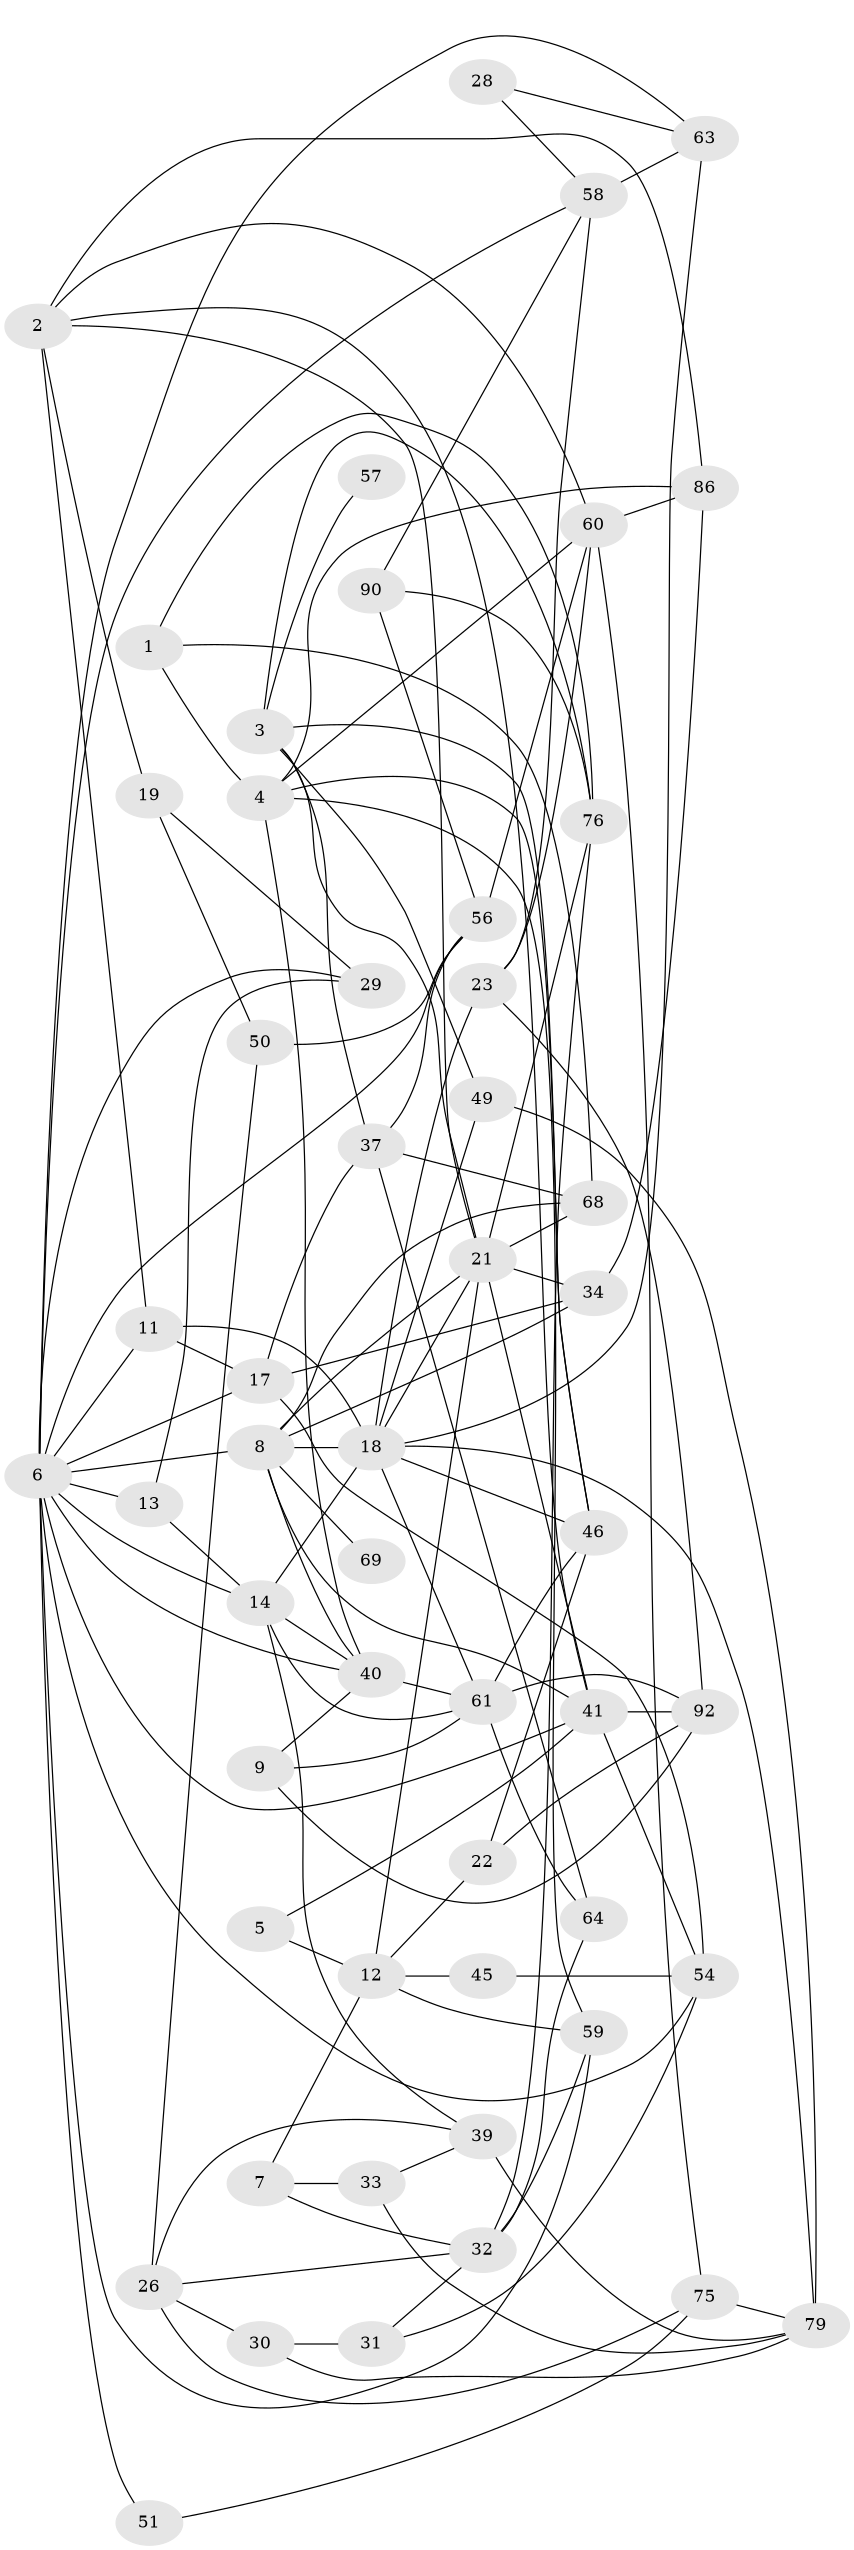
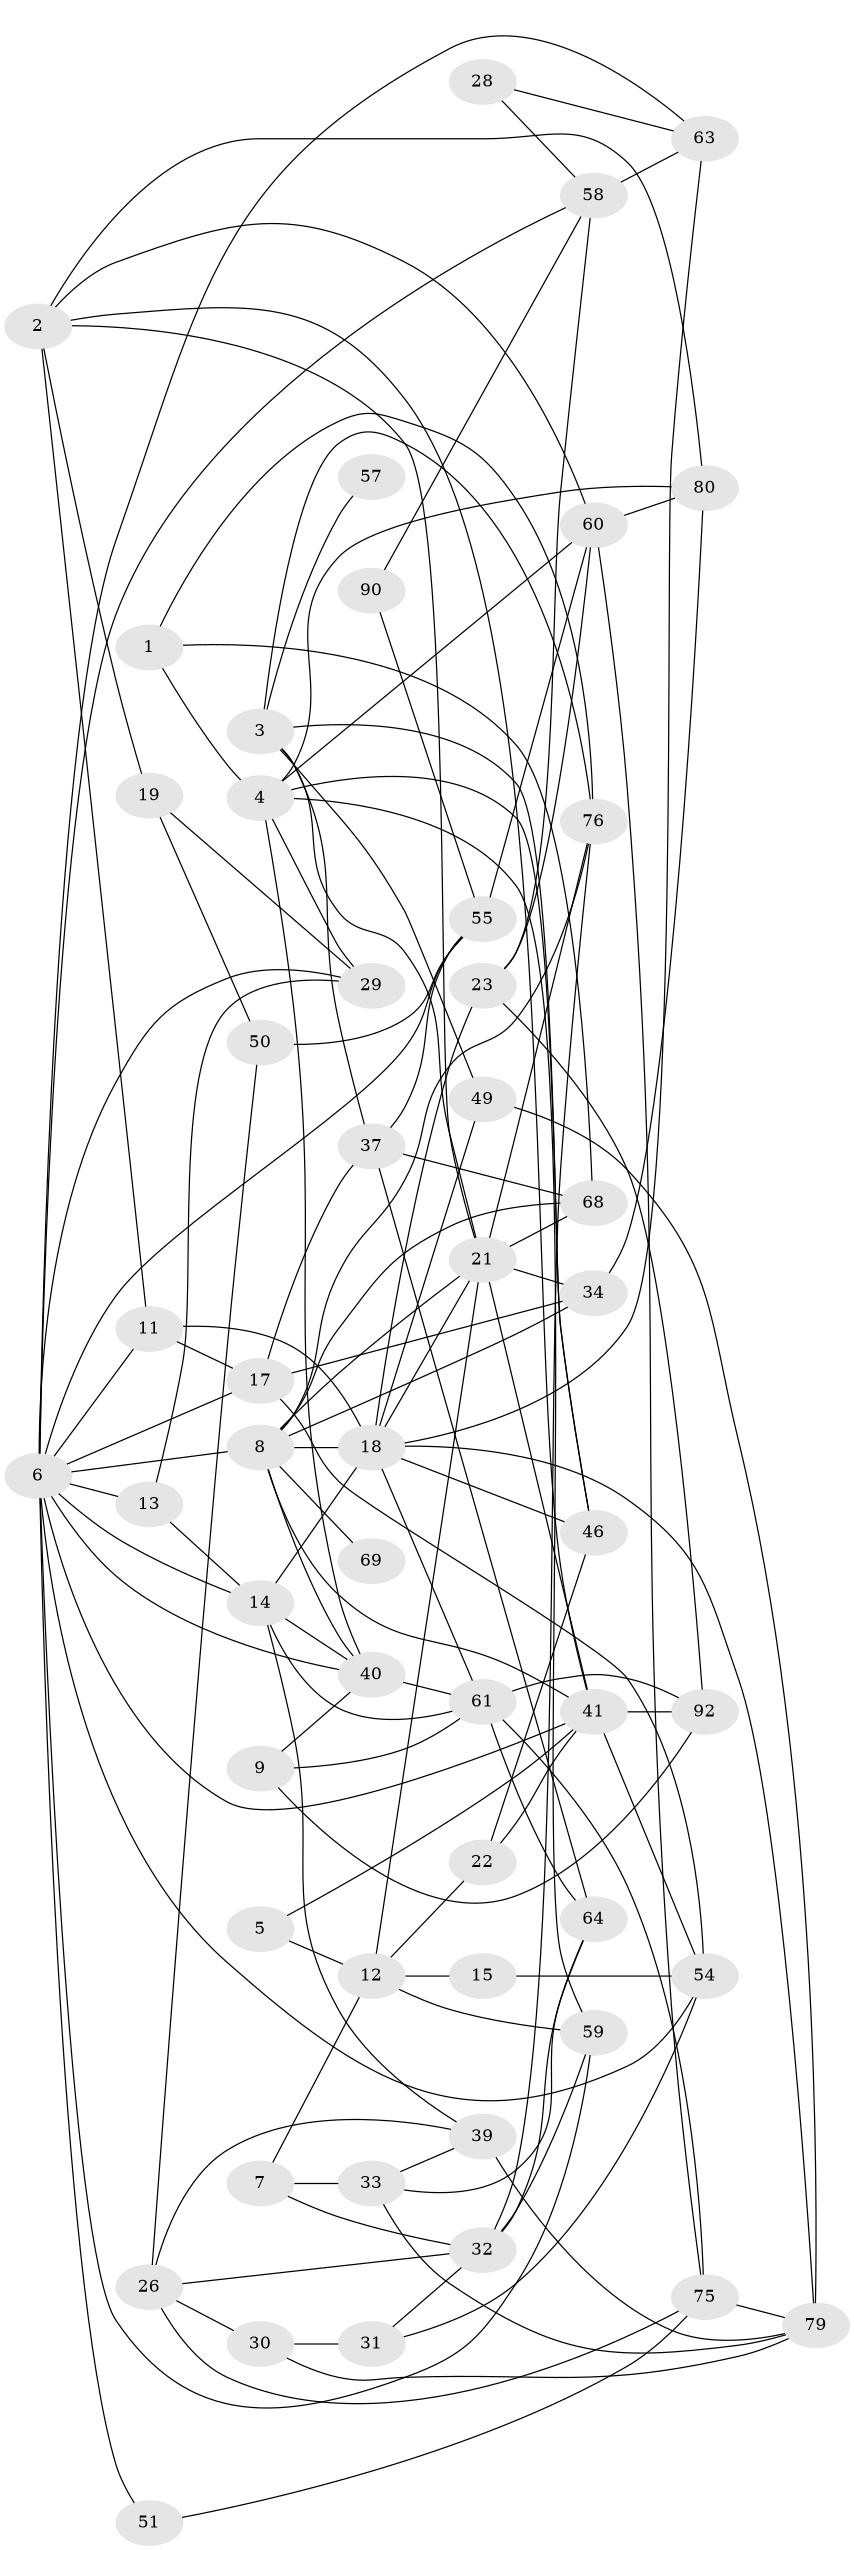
(705, 488) -> (705, 488)
(539, 656) -> (423, 1127)
none -> (311, 894)
(483, 919) -> (483, 919)
(531, 1618) -> (655, 1961)
(587, 1780) -> (538, 1787)
(483, 1976) -> (483, 1976)
none -> (493, 2183)
